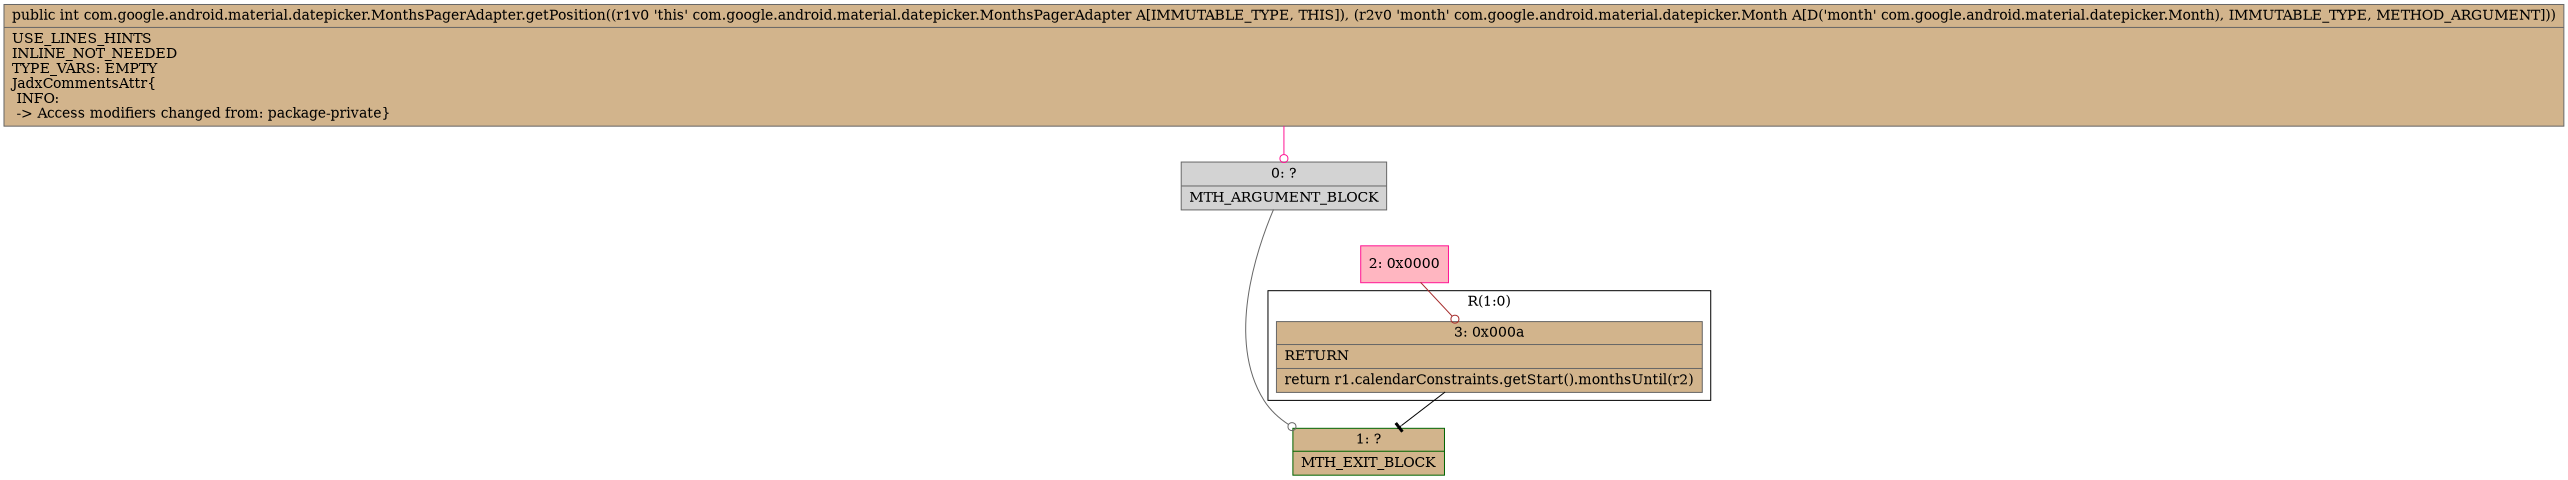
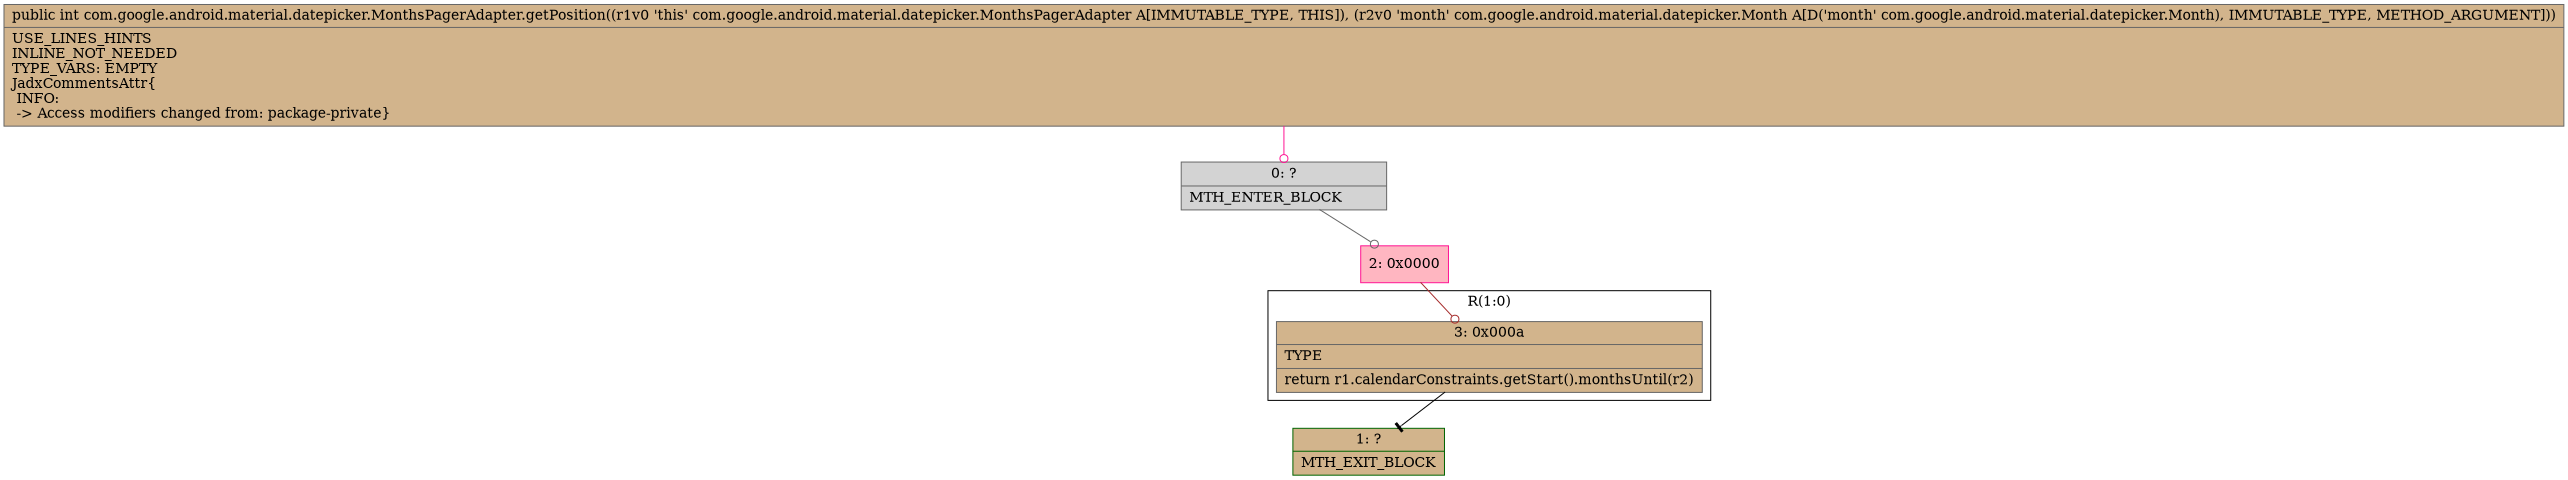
(1284, 197) -> (1266, 197)
(1246, 322) -> (1345, 226)
(1317, 356) -> (1304, 356)
